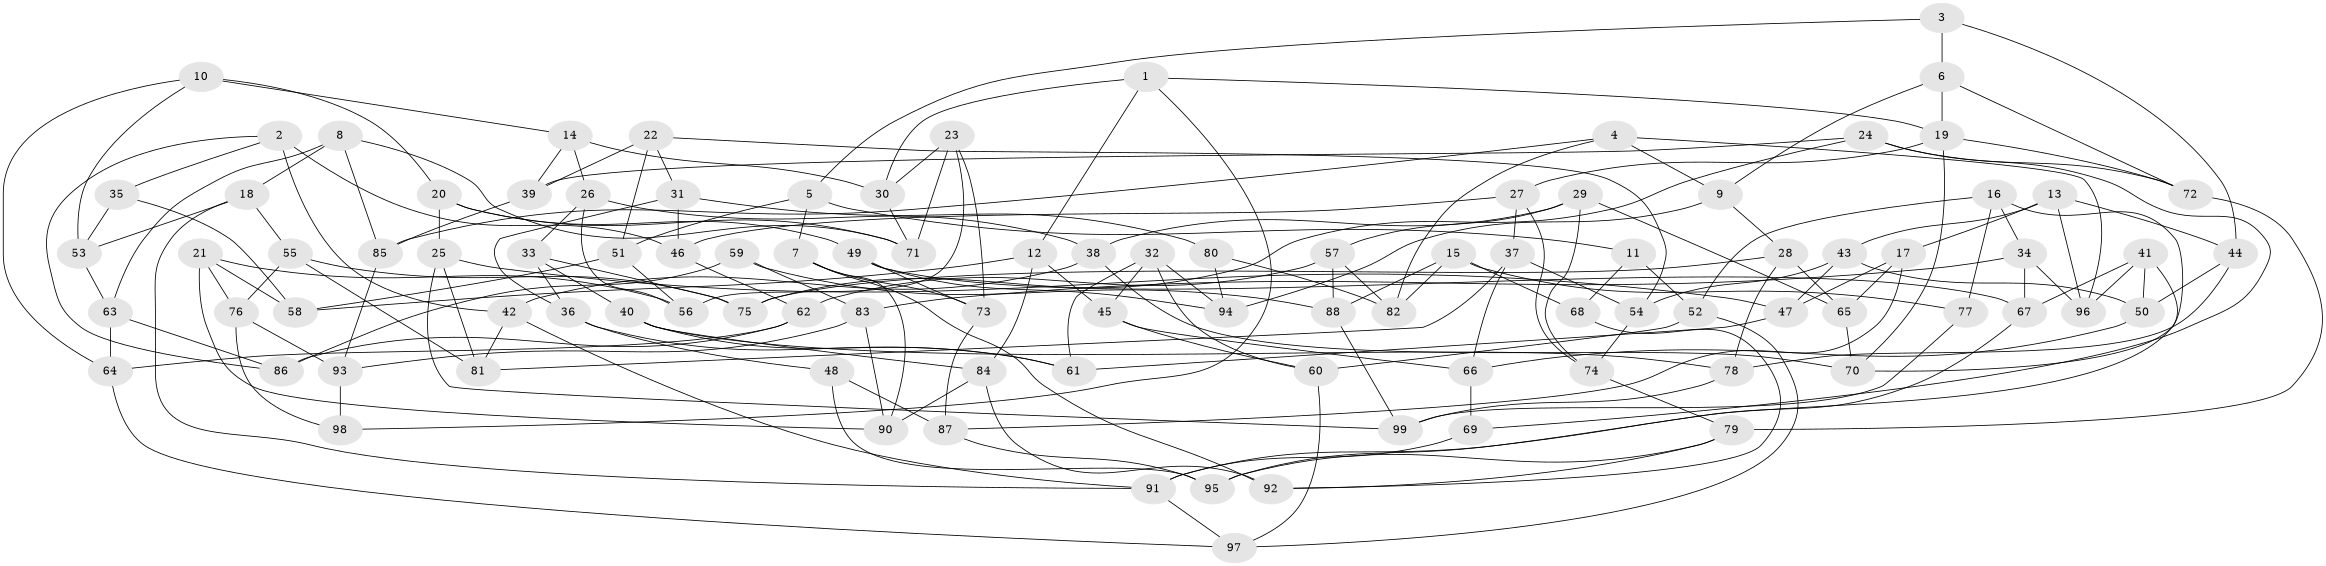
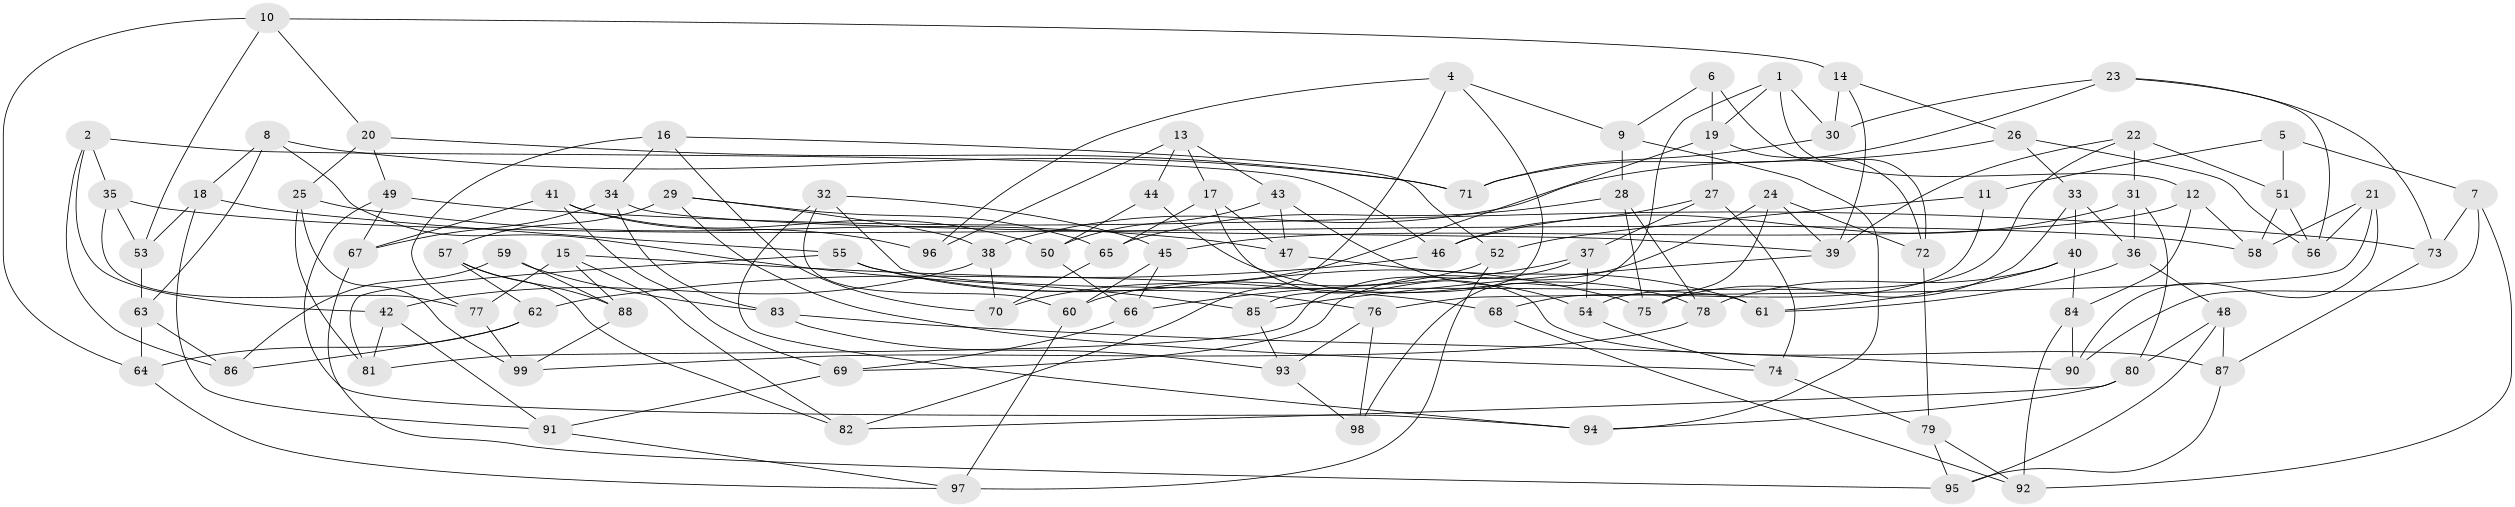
(1942, 18) -> none
(2051, 280) -> (1219, 233)
none -> (251, 298)
none -> (2179, 342)
(1873, 403) -> (697, 308)
